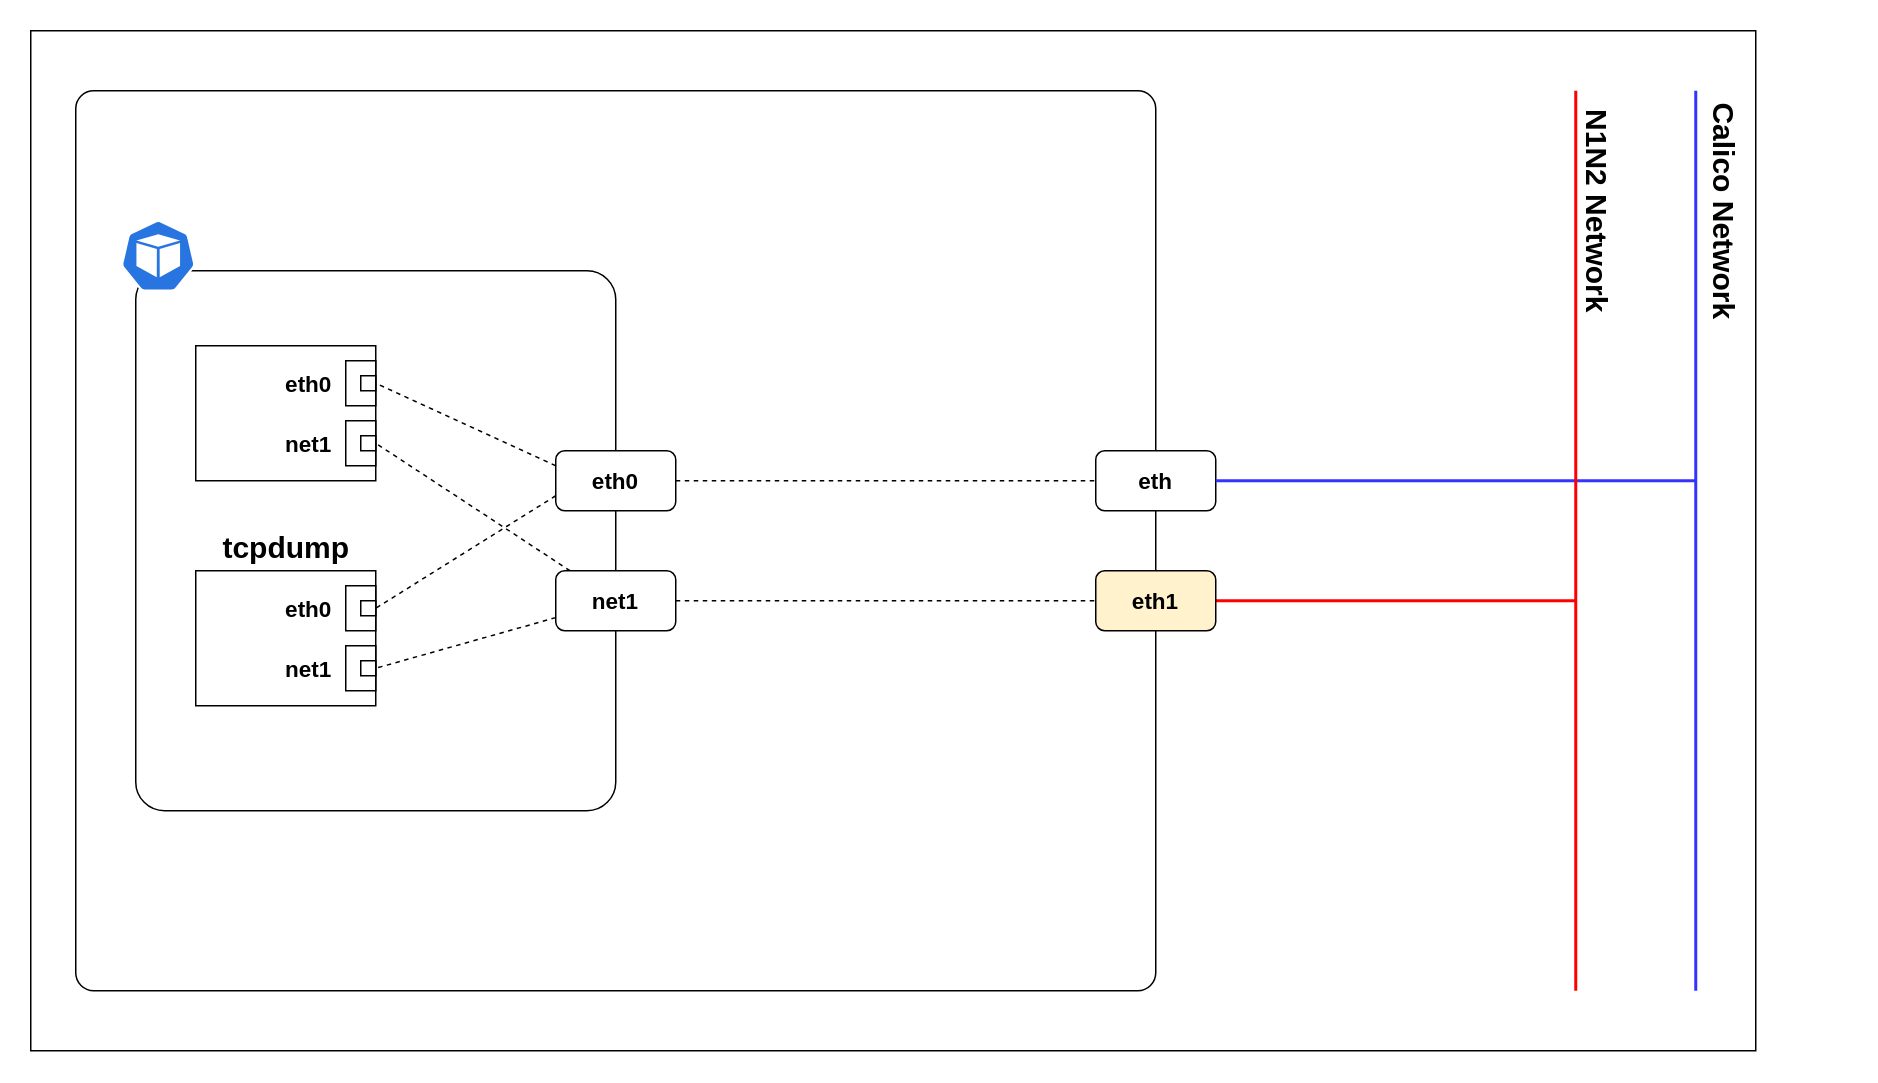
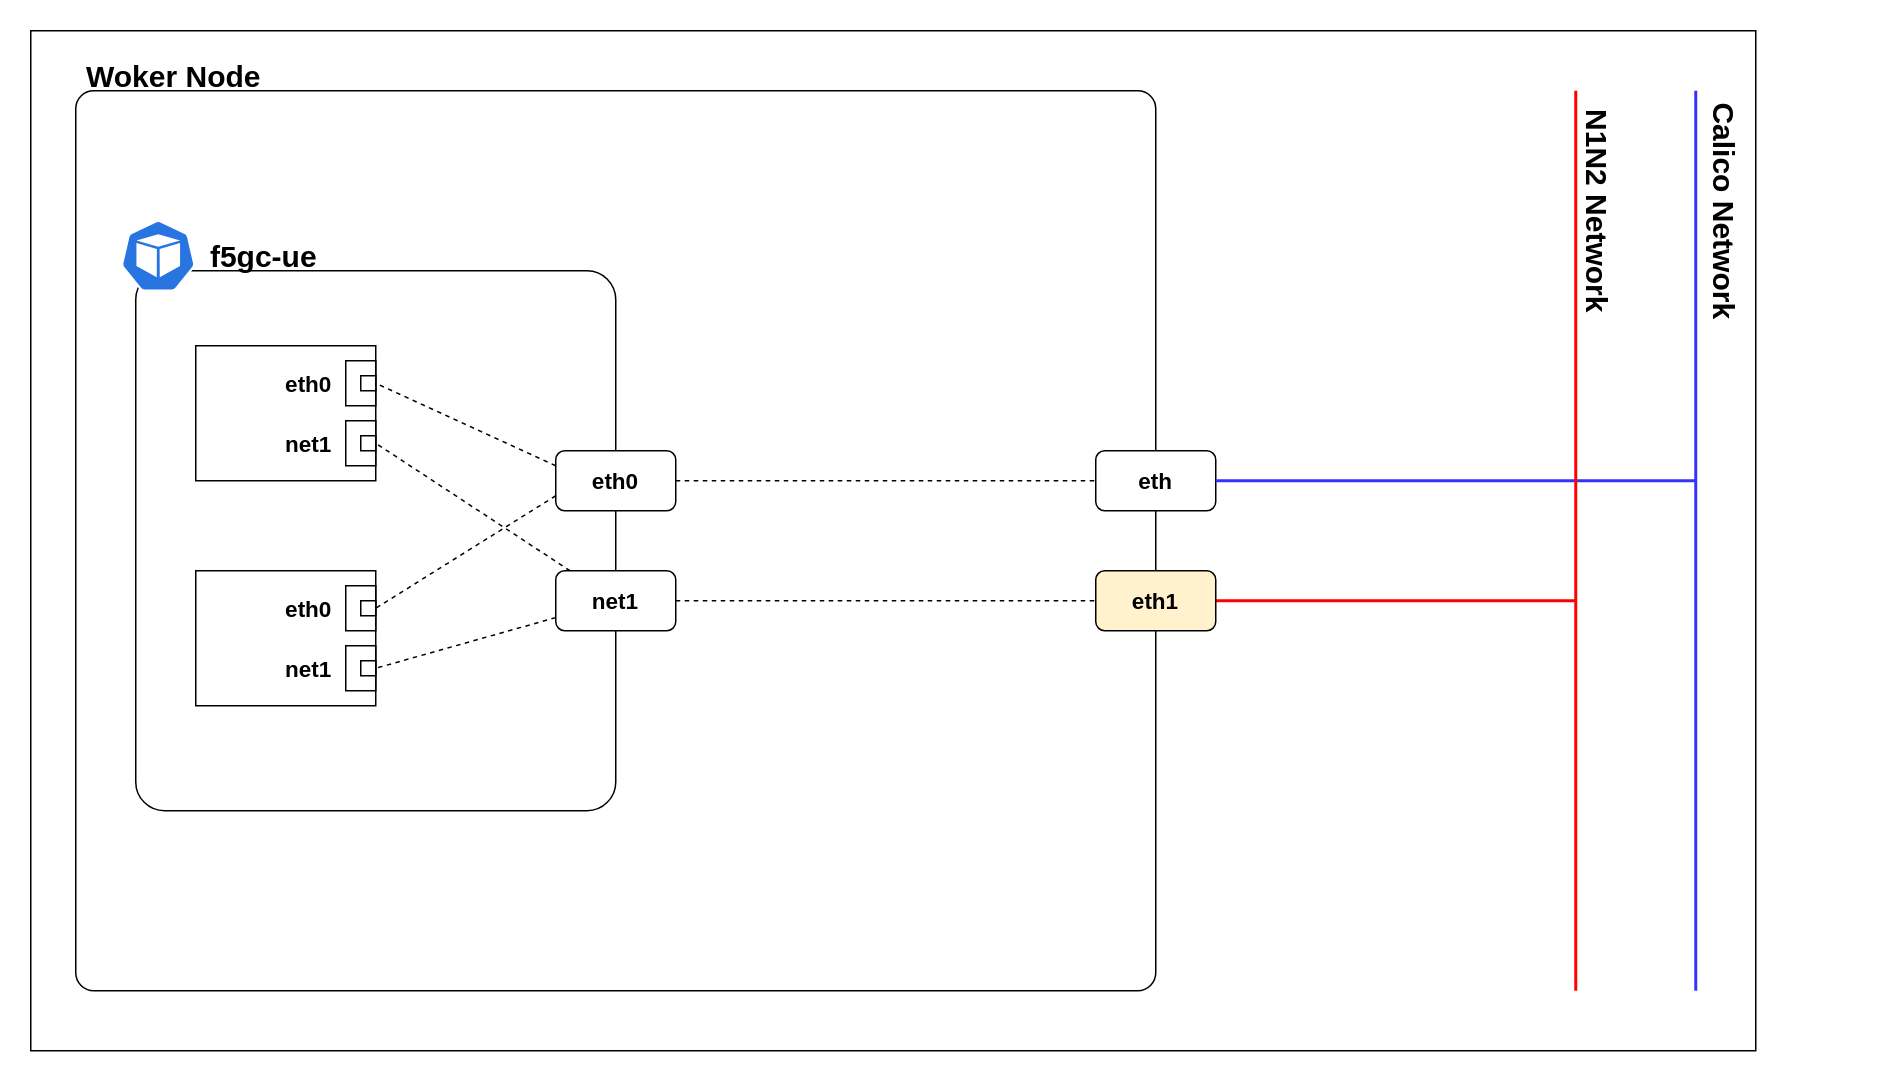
none -> (173, 76)
none -> (263, 256)
(286, 547) -> none
